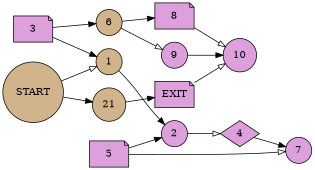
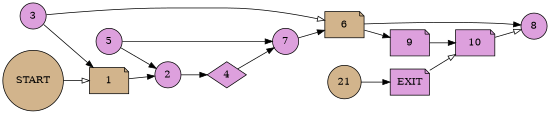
(174, 16) -> (534, 26)
(109, 23) -> (344, 25)
(71, 26) -> (182, 8)
(33, 29) -> (33, 16)
(207, 35) -> (505, 35)
none -> (308, 35)
(138, 37) -> (374, 33)
(174, 55) -> (410, 43)
(240, 55) -> (475, 43)
(109, 62) -> (109, 81)
(74, 99) -> none
(200, 134) -> (190, 75)
(109, 154) -> (109, 41)
(203, 155) -> (194, 41)
